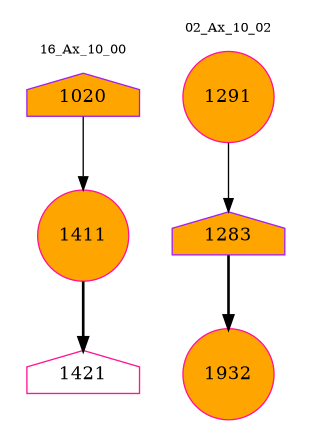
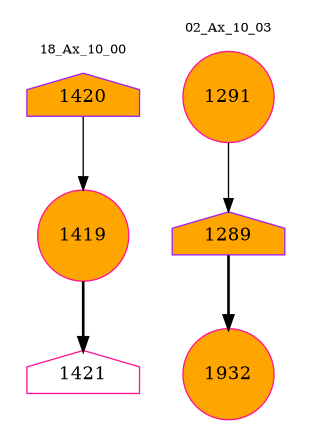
(229, 28) -> (229, 28)
(83, 50) -> (83, 50)
(83, 97) -> (83, 97)
(83, 236) -> (83, 236)
(229, 236) -> (229, 236)
